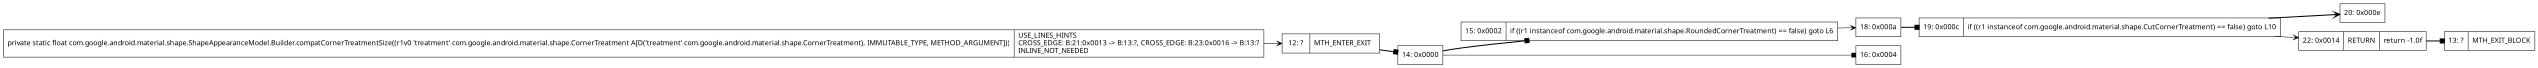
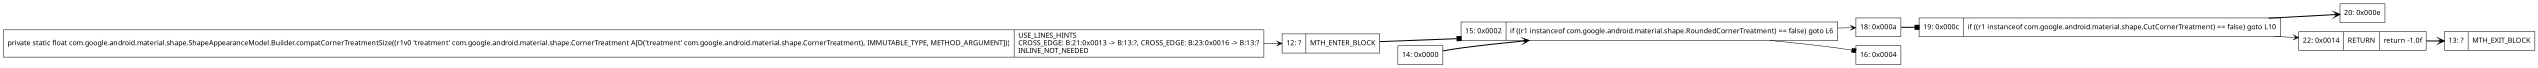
(2433, 41) -> (2433, 41)
(1343, 43) -> (1343, 43)
(1483, 45) -> (1483, 45)
(1386, 51) -> (1418, 40)
(1647, 55) -> (1810, 45)
